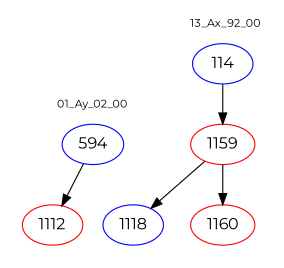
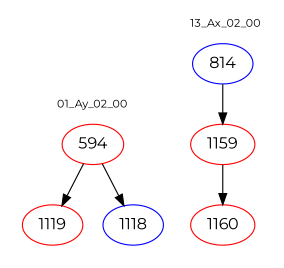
(226, 24) -> (226, 24)
(223, 64) -> (223, 64)
(93, 144) -> (93, 144)
(189, 175) -> (110, 180)
(53, 225) -> (53, 225)
